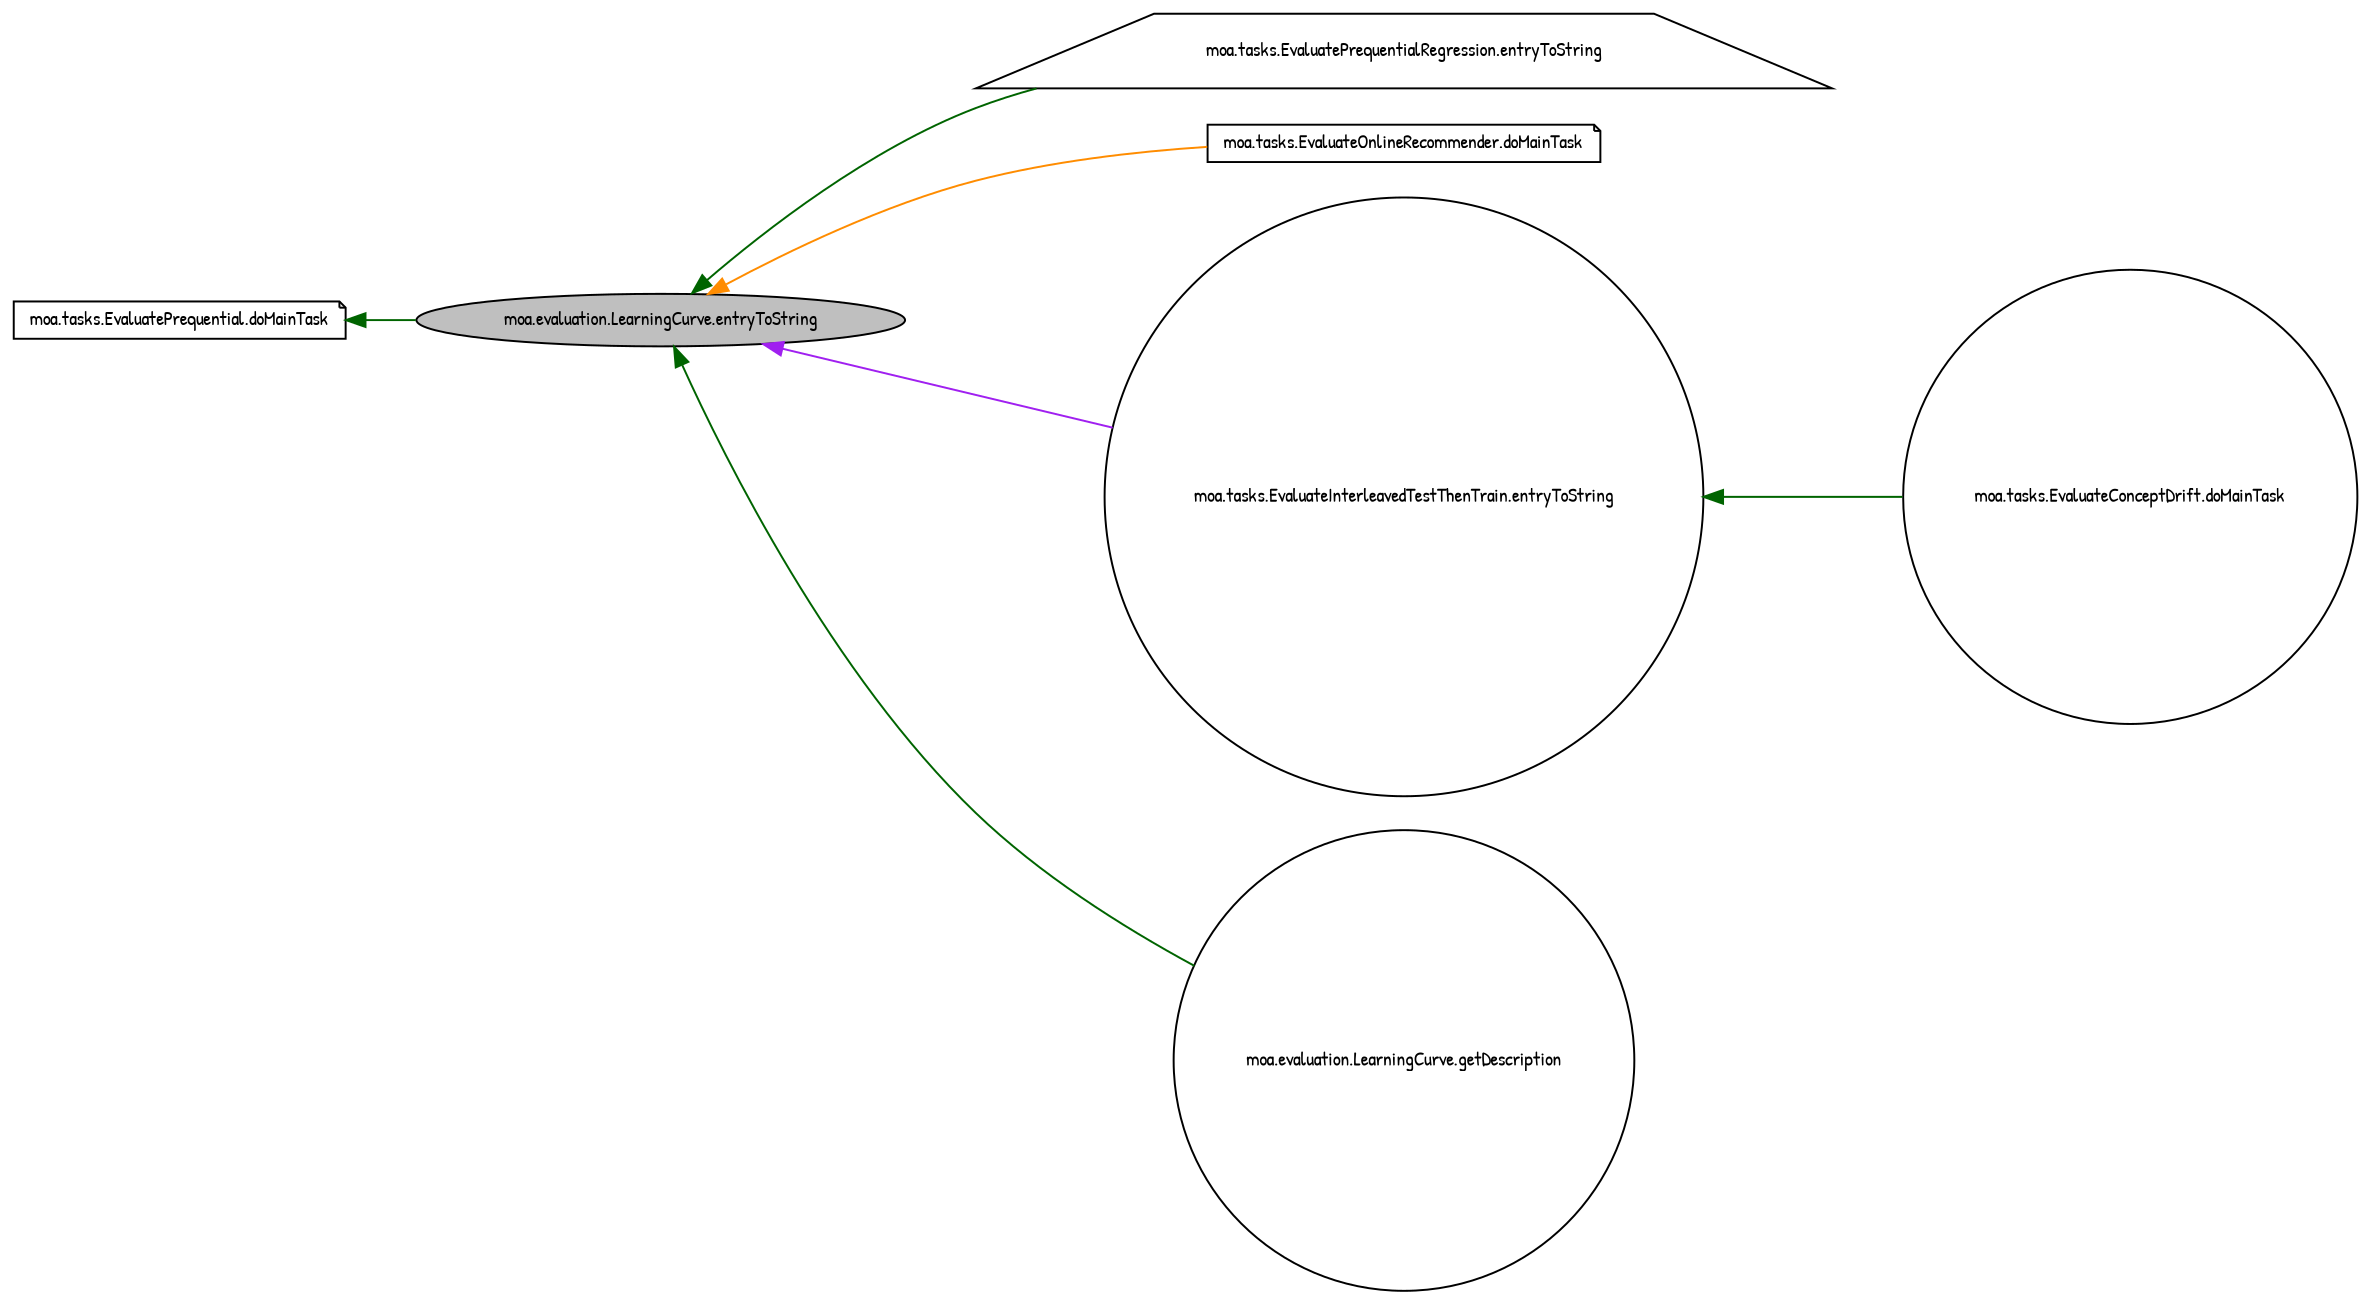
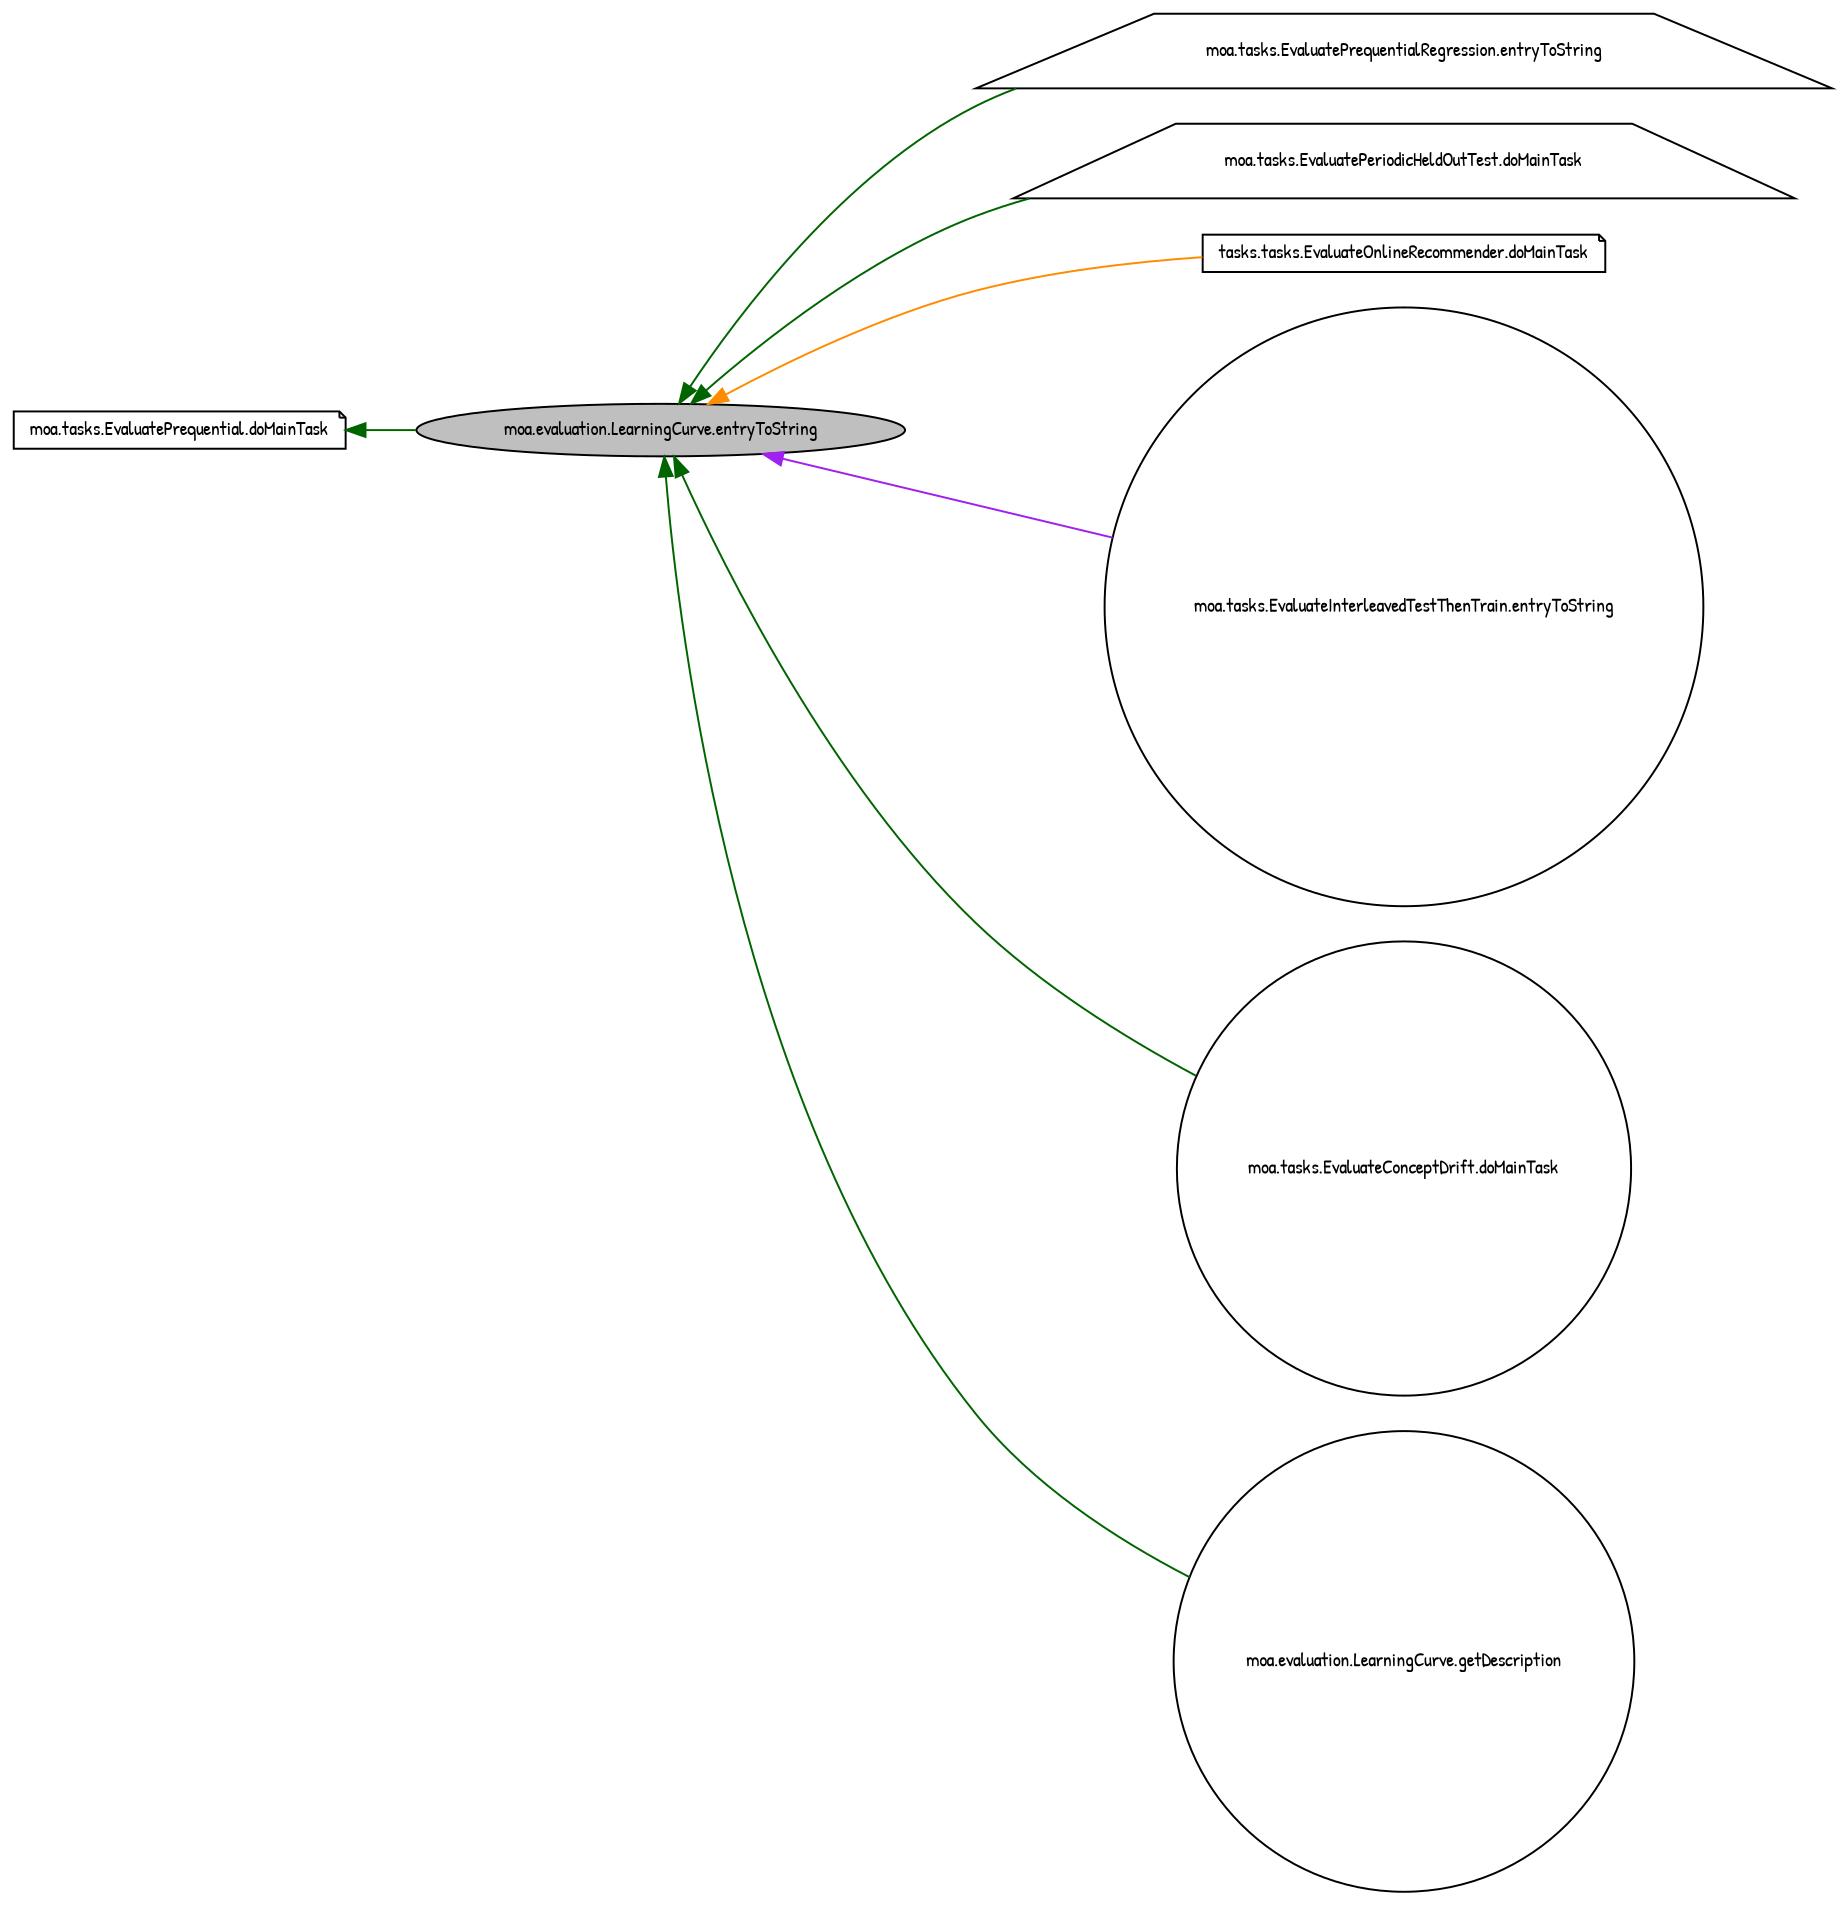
(1404, 143) -> (1404, 253)
none -> (1404, 161)
(1813, 497) -> (887, 822)
